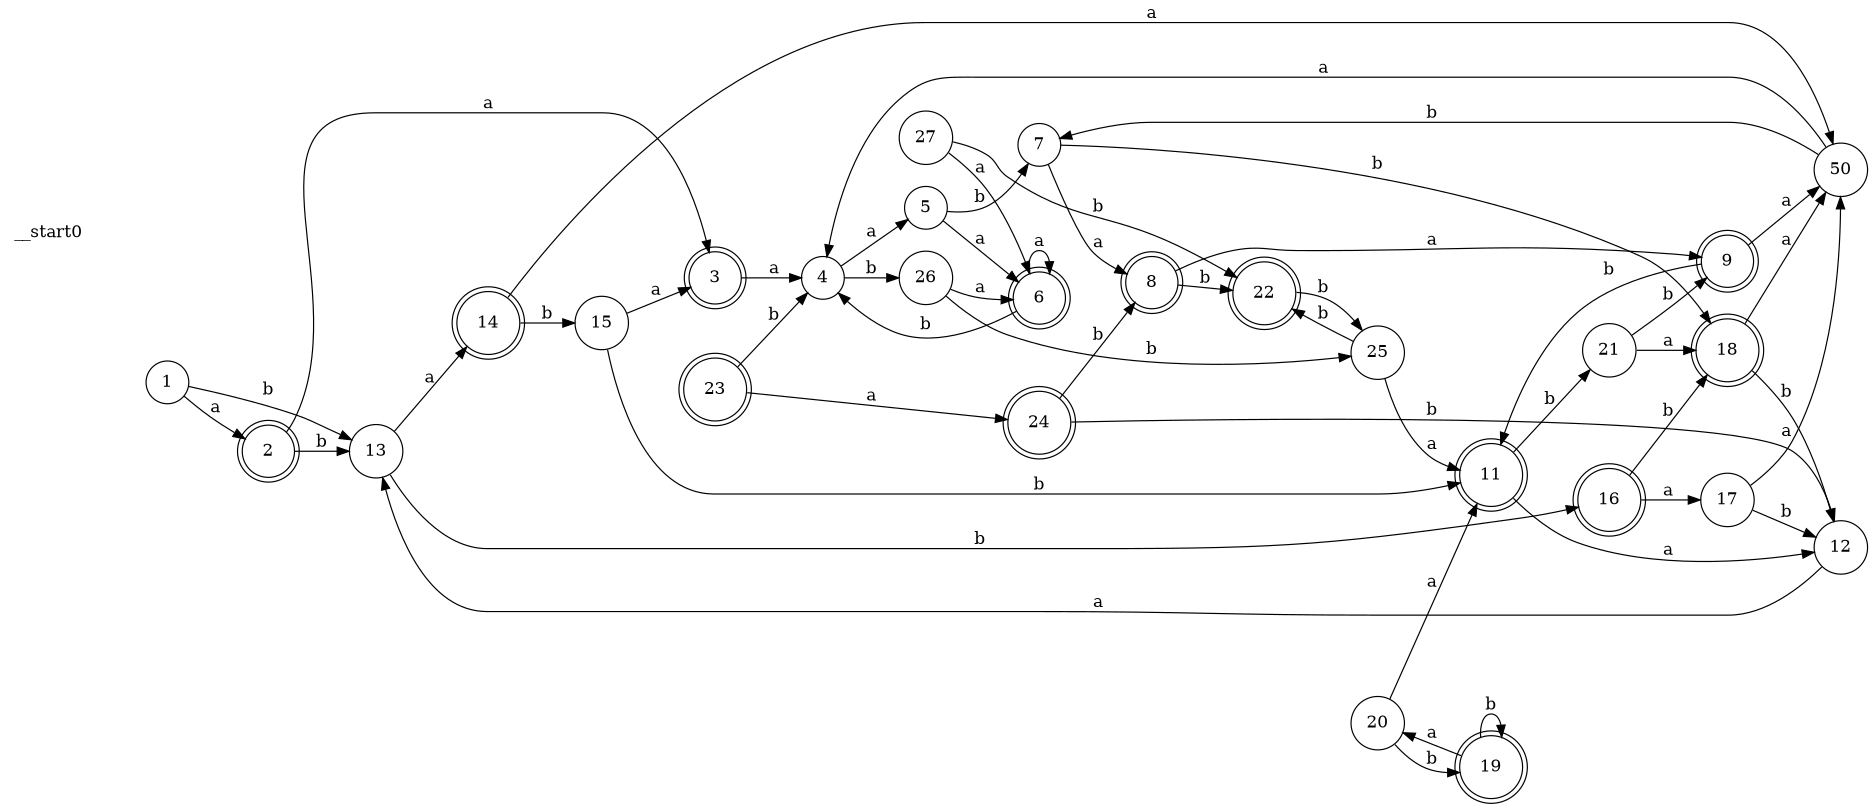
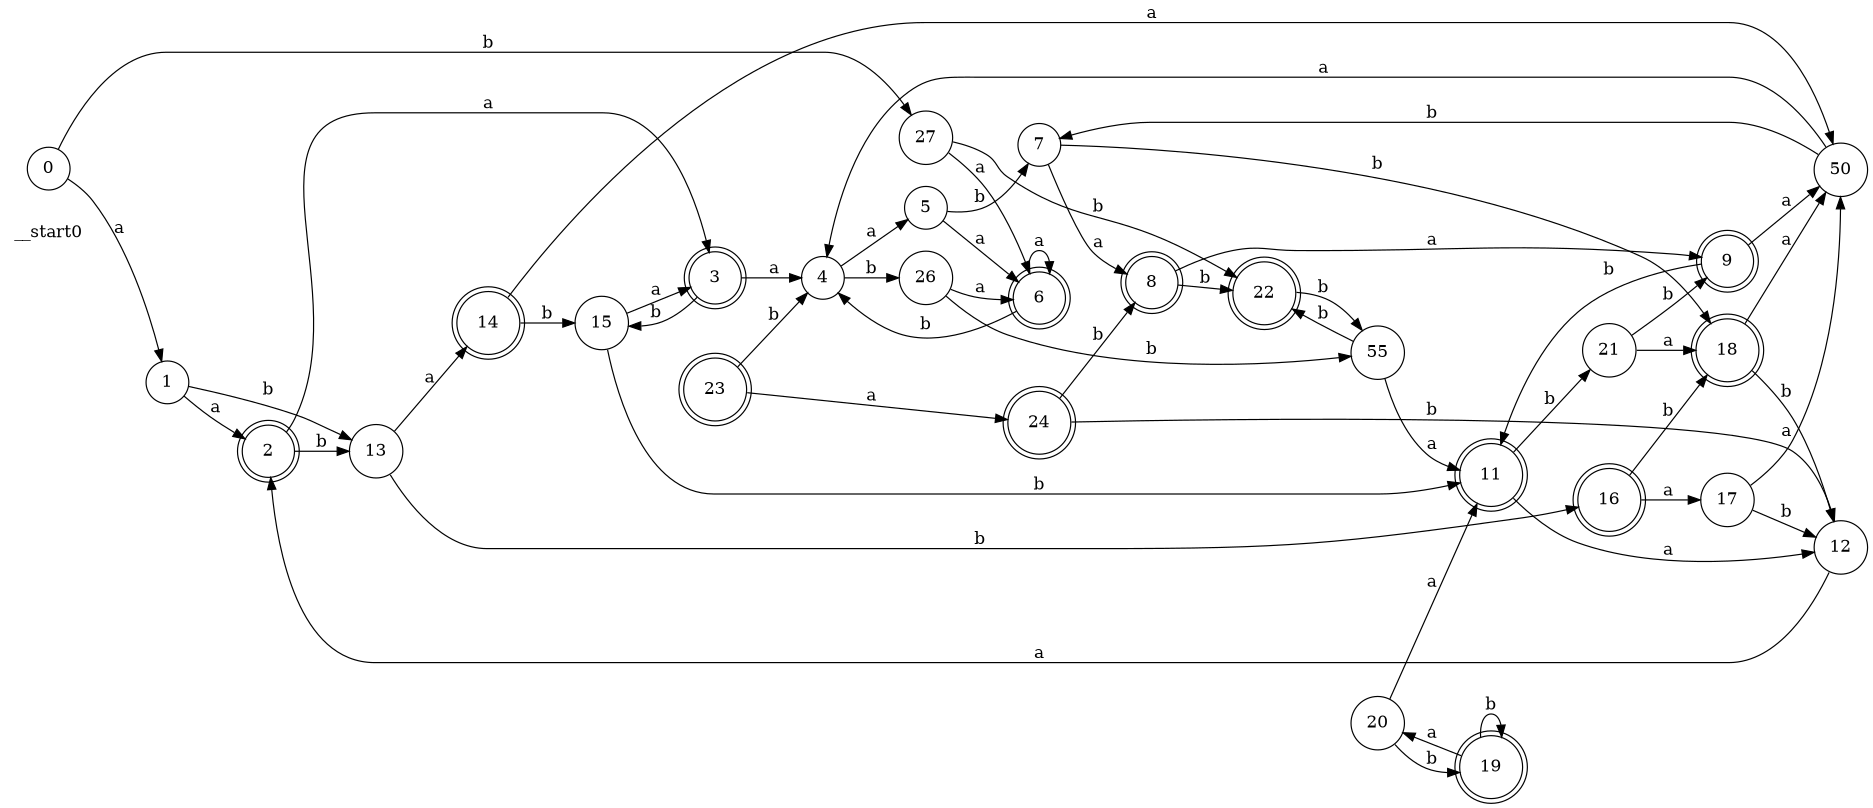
none -> (49, 169)
none -> (672, 317)
(1378, 353) -> (1378, 353)
(1077, 612) -> (1013, 663)
